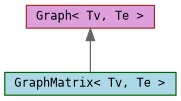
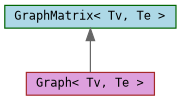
(90, 57) -> (90, 57)
